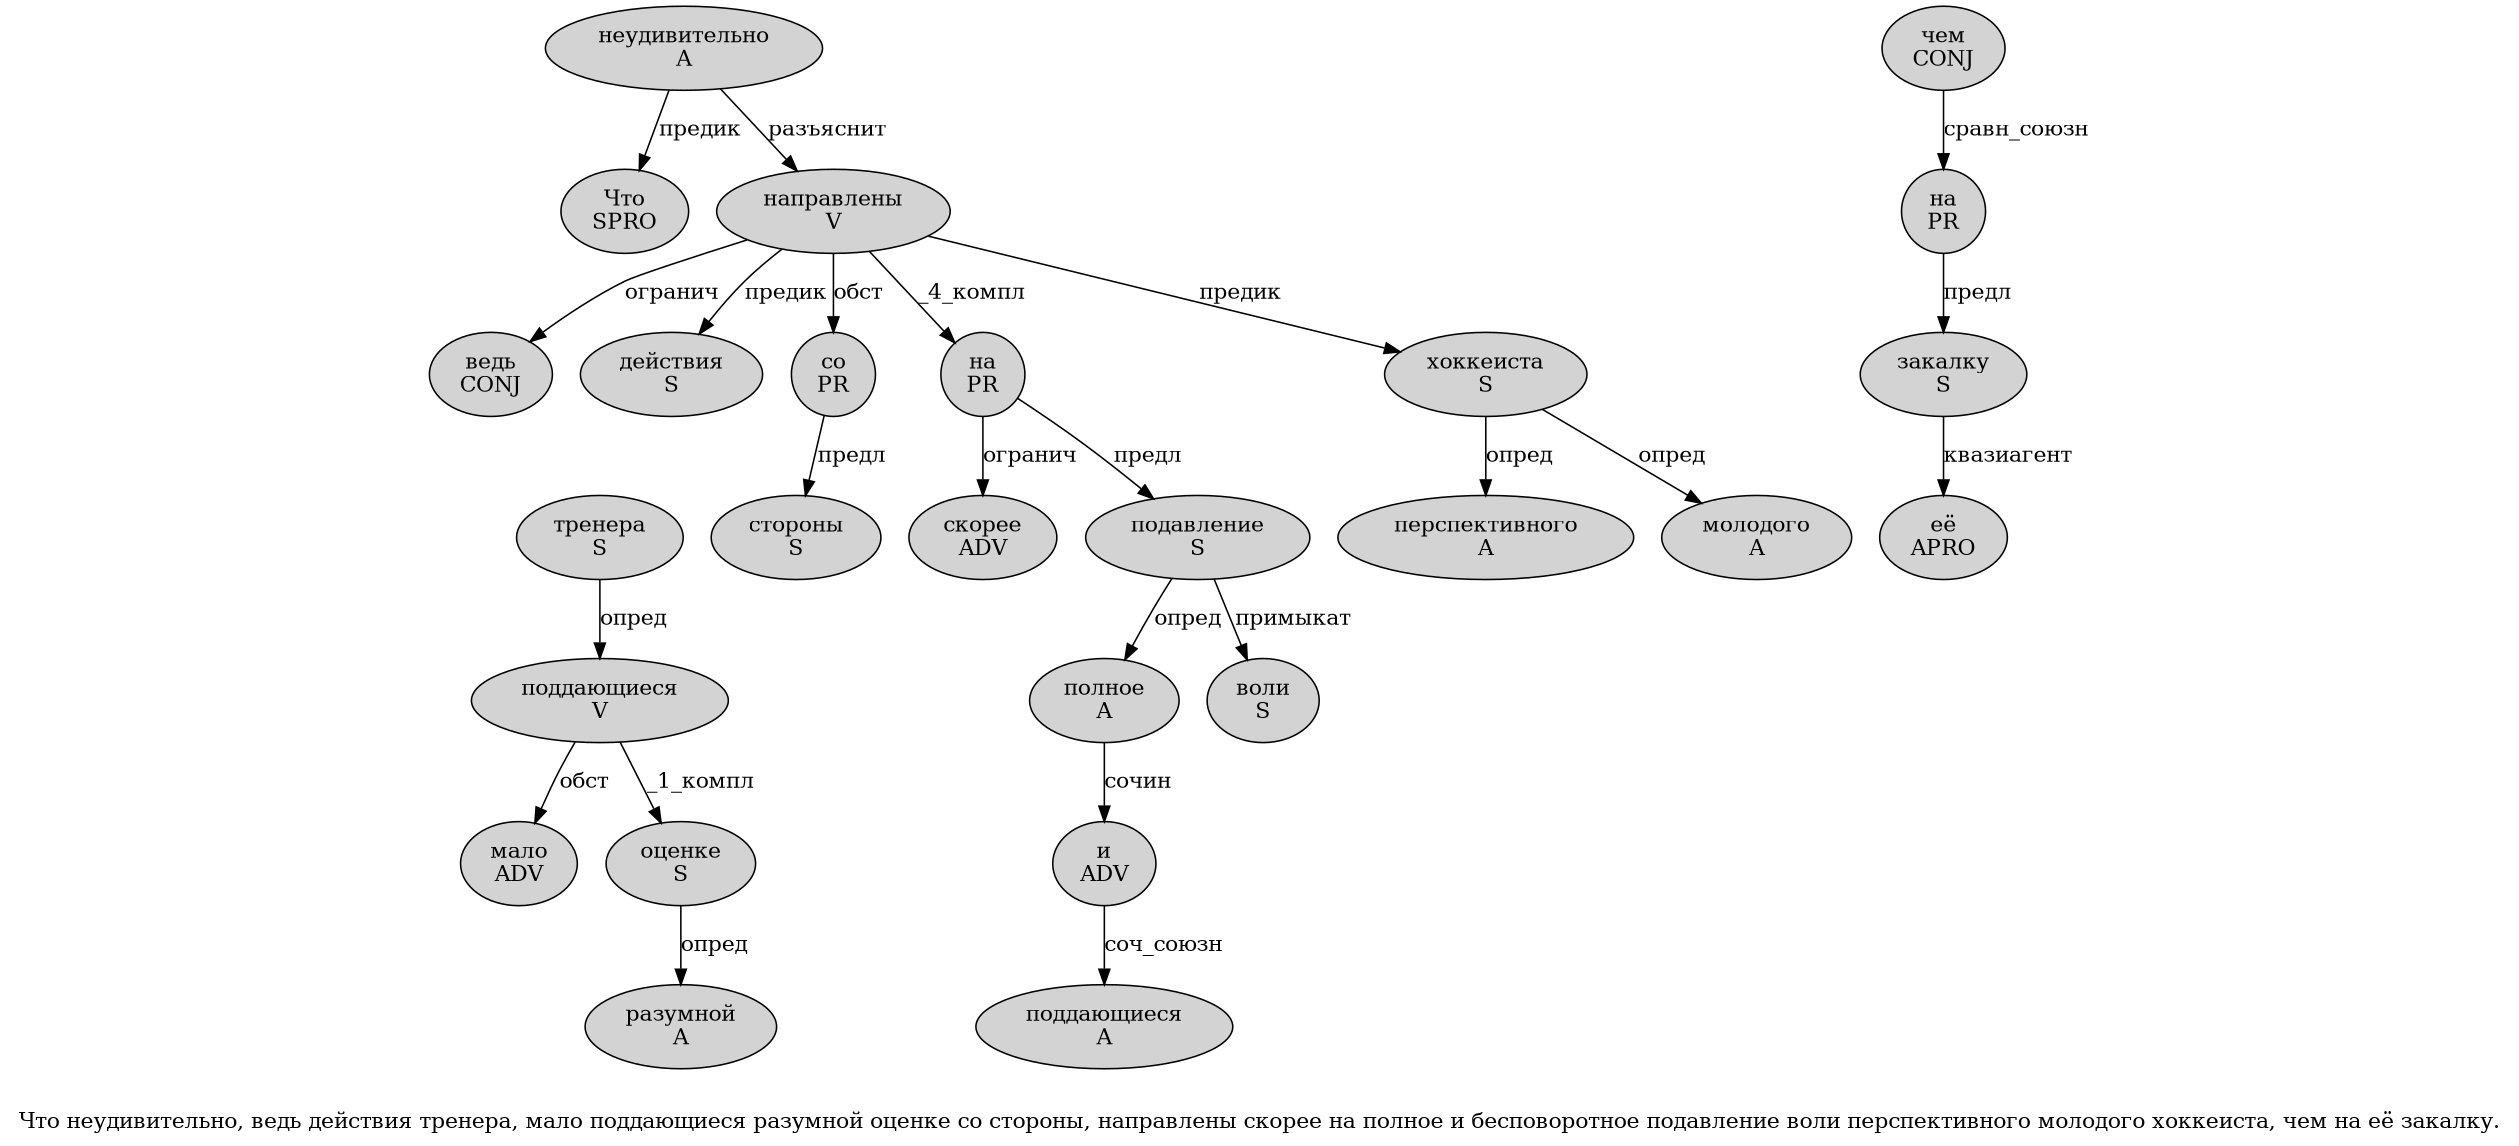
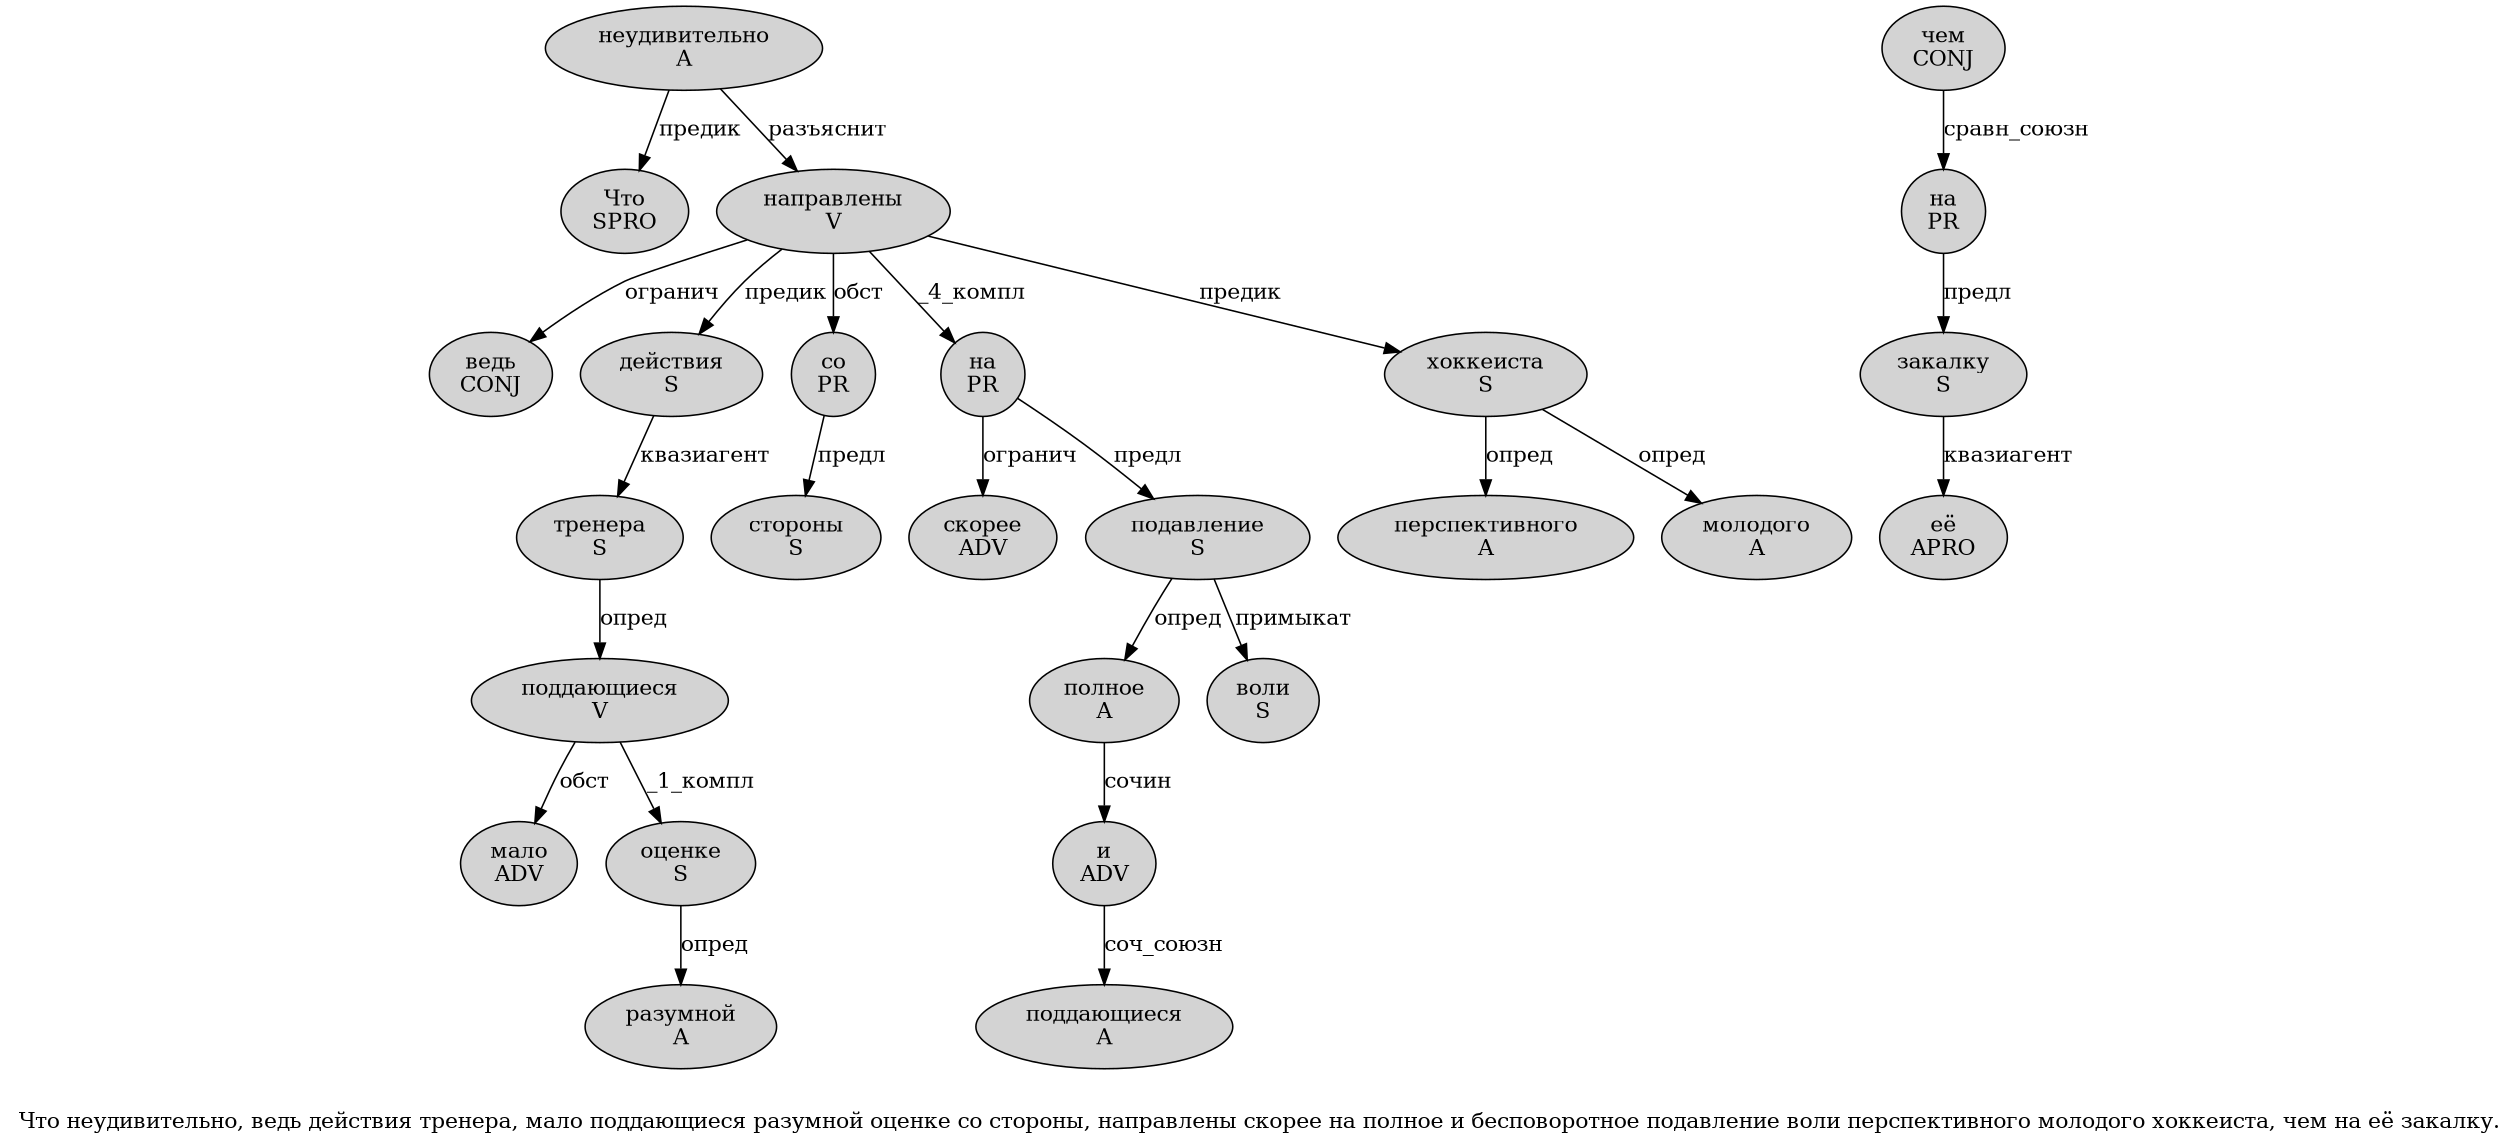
none -> (639, 449)
